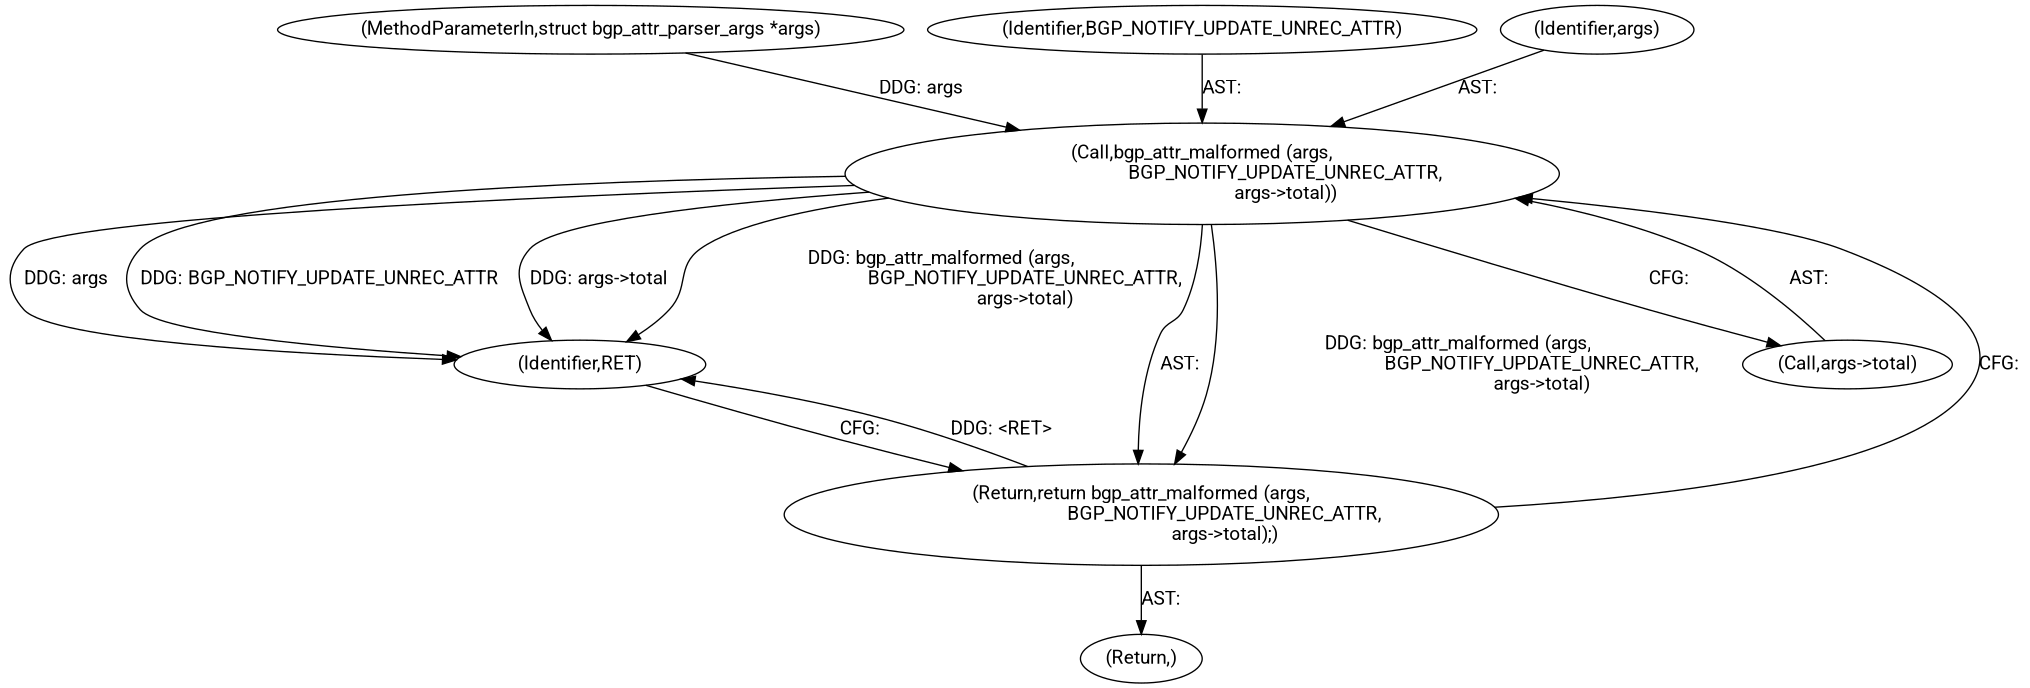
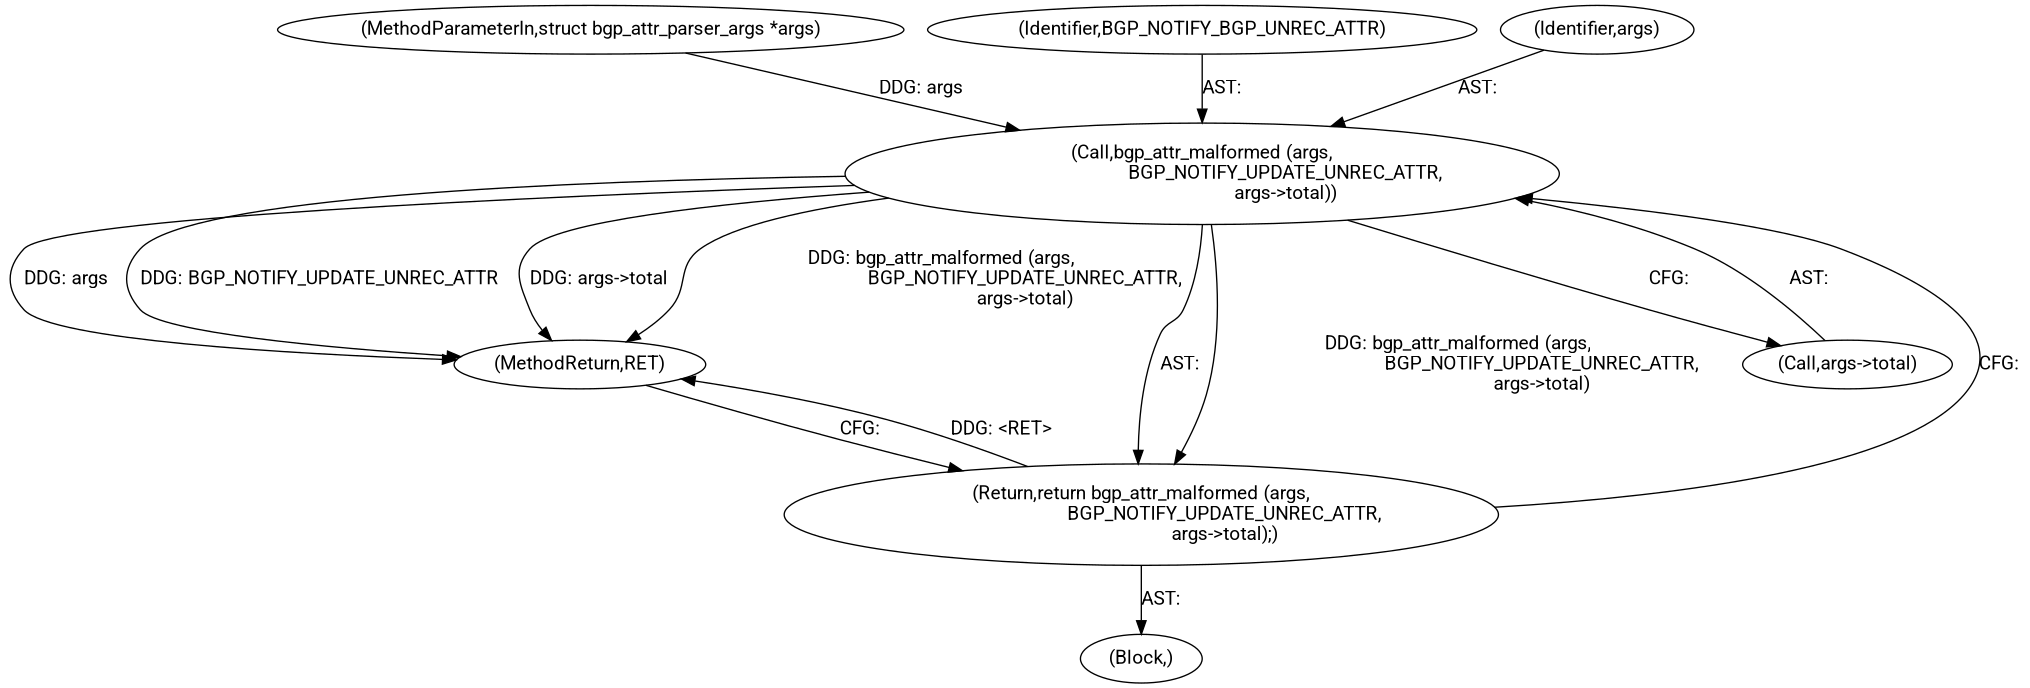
(1202, 30) -> (1202, 30)
(580, 365) -> (580, 365)
(1141, 659) -> (1141, 659)
